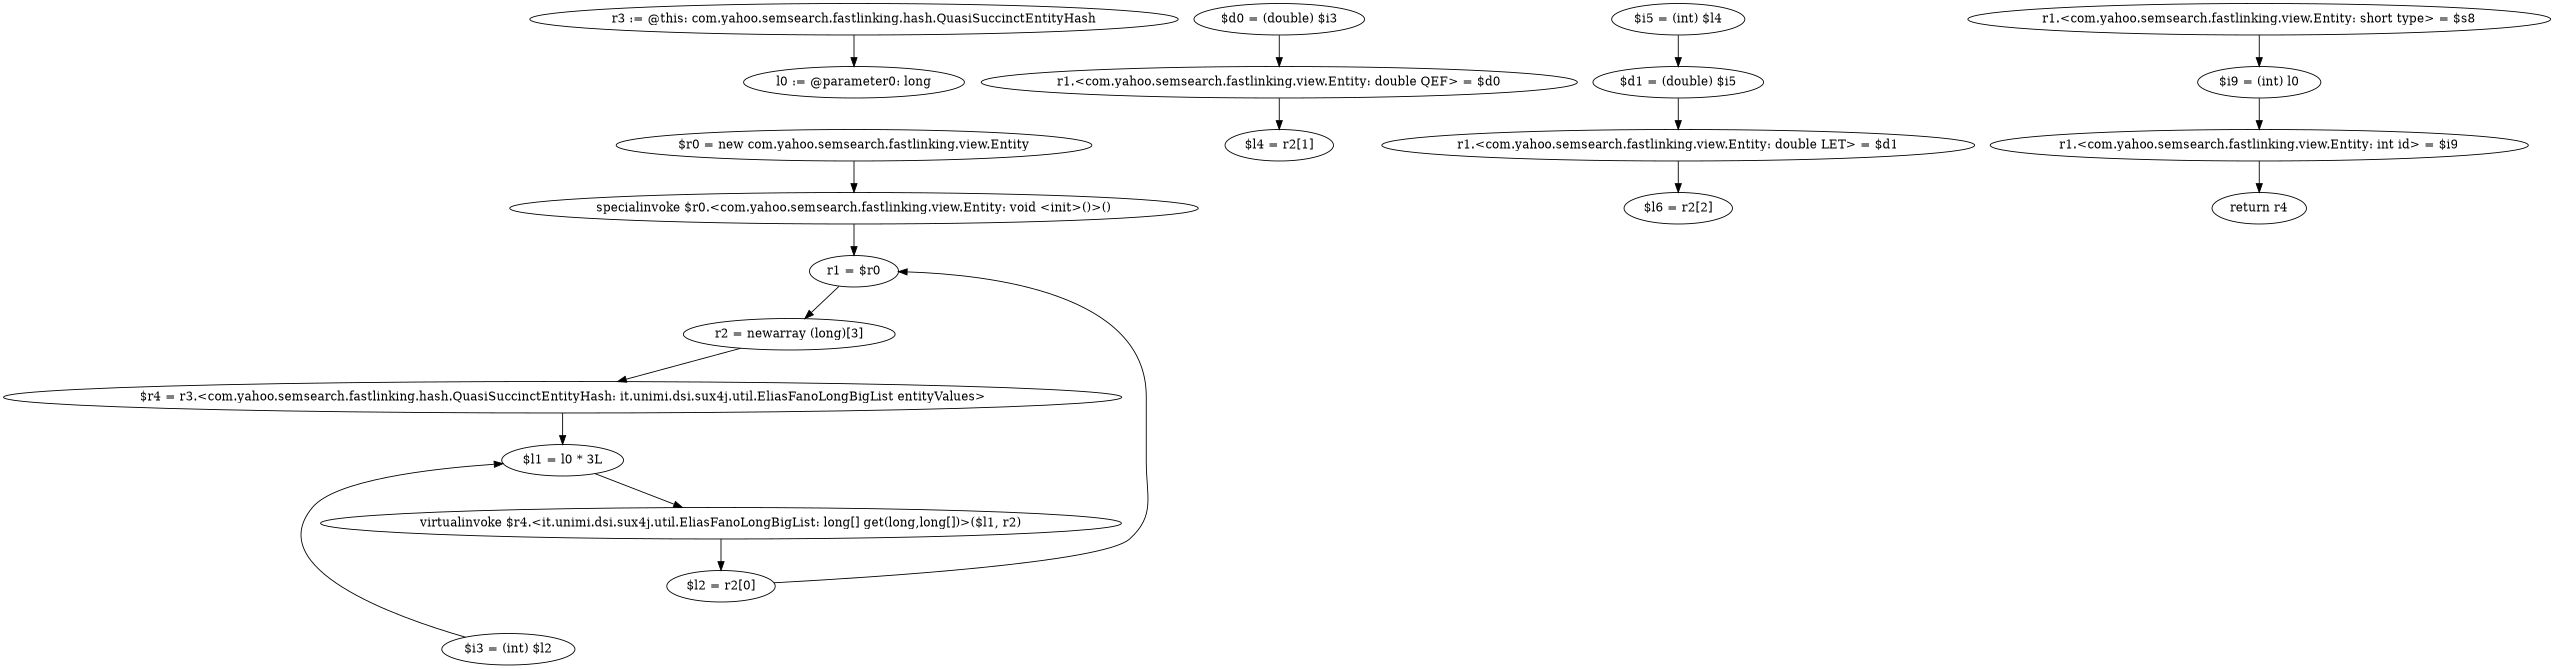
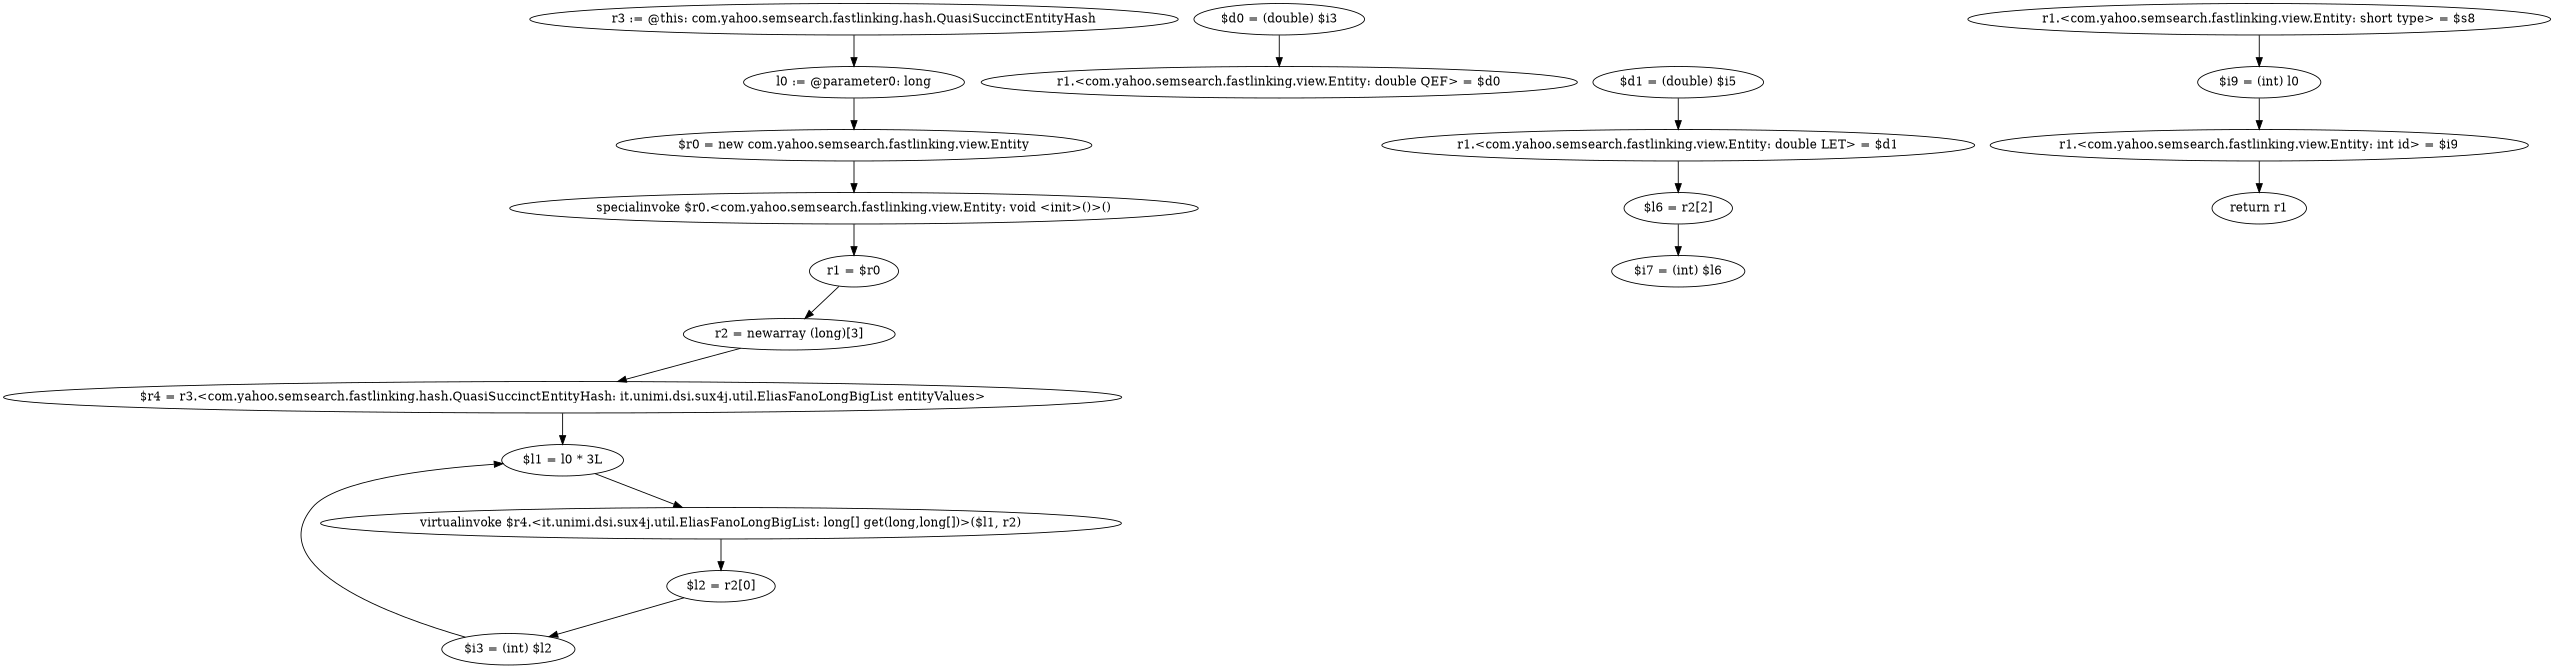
(1678, 19) -> none
none -> (854, 109)
(1279, 145) -> none
(2259, 208) -> (2259, 208)
none -> (1678, 271)
(1148, 503) -> (621, 616)
